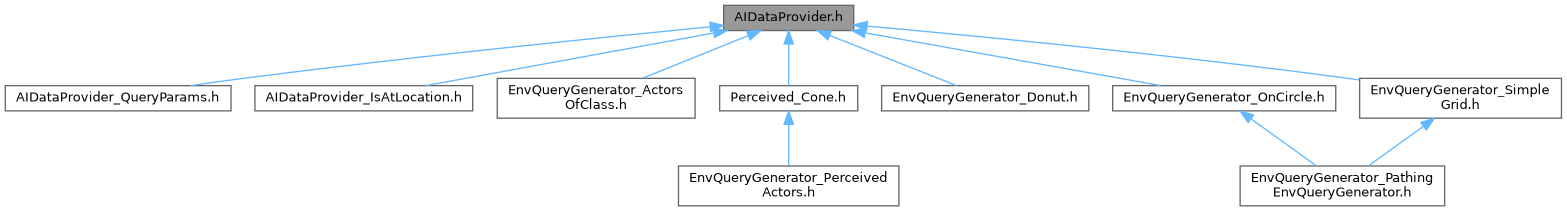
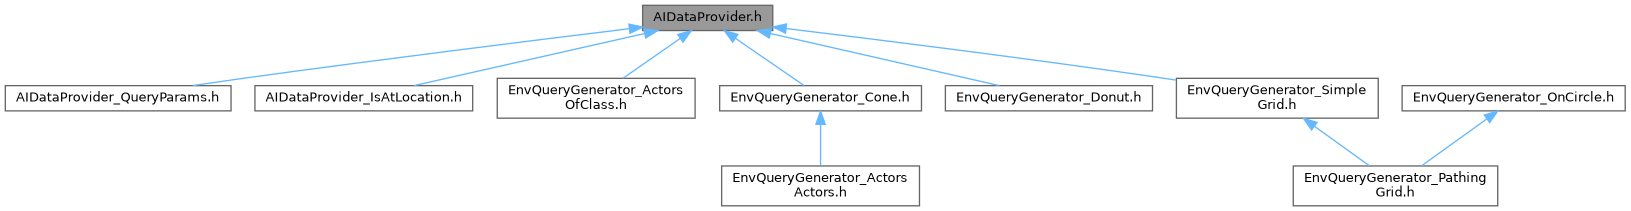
(1013, 59) -> none
(789, 98) -> (821, 98)
(789, 186) -> (821, 186)
(1342, 186) -> (1395, 186)
